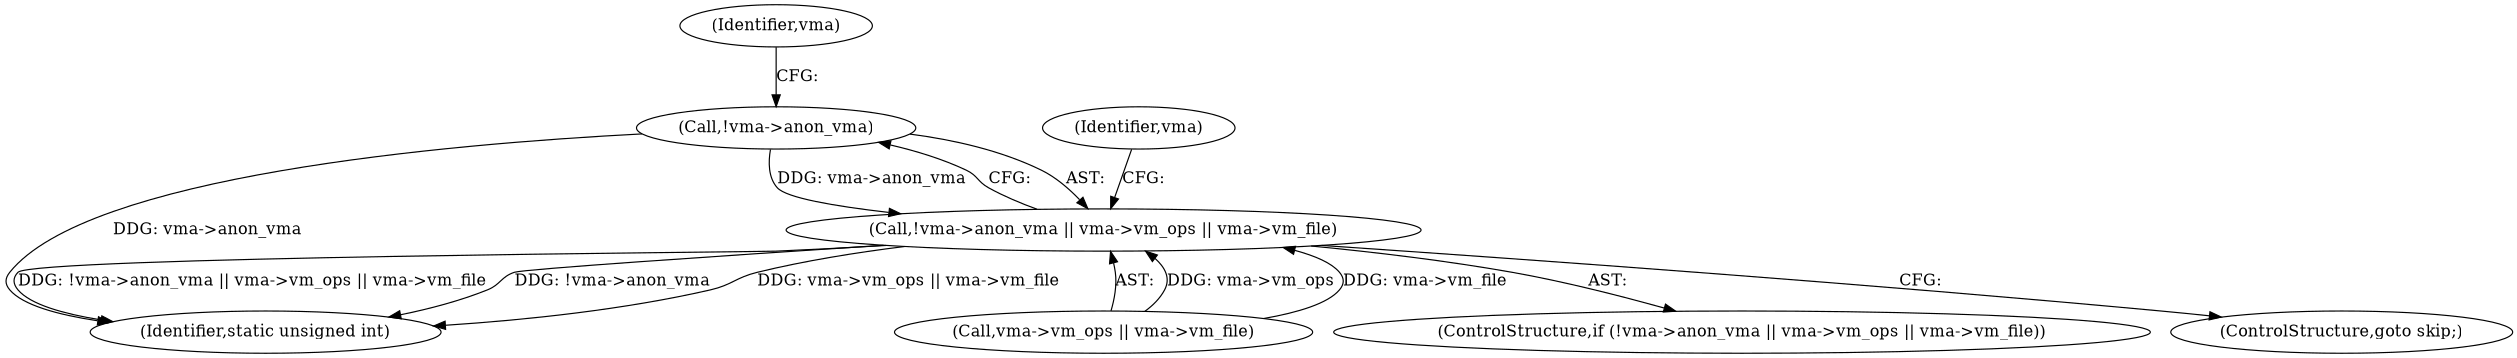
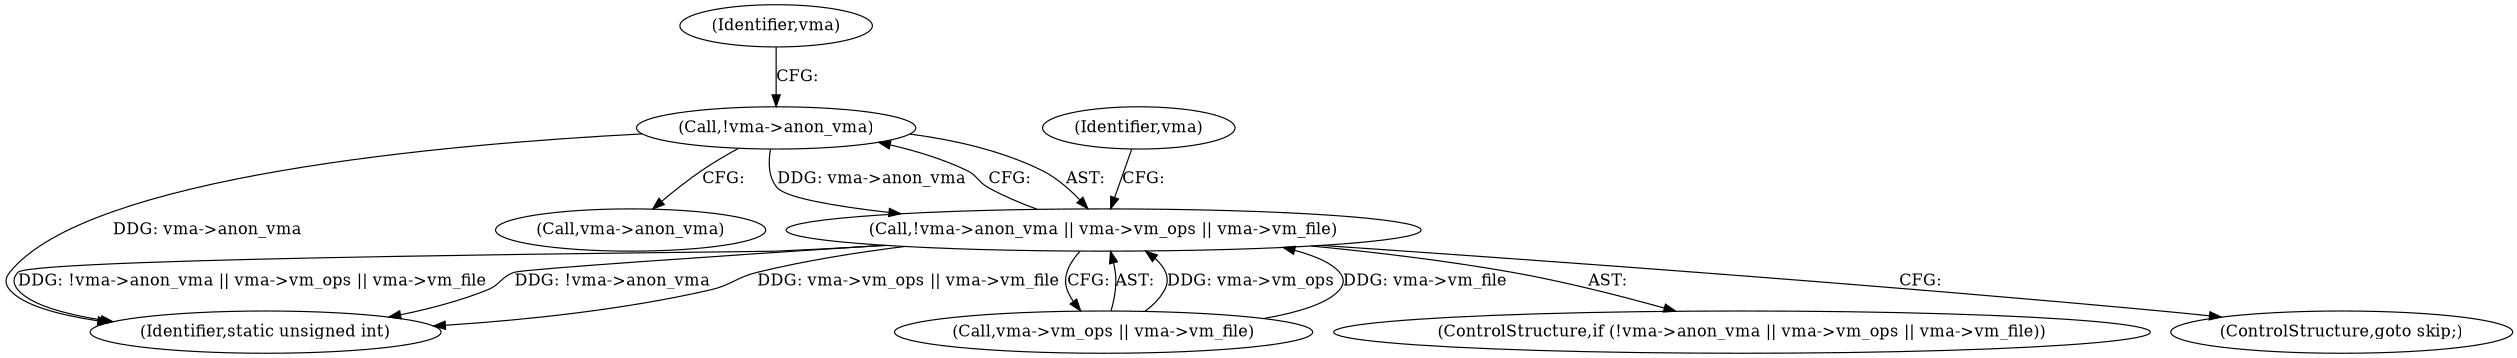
none -> (631, 230)
none -> (1066, 275)
